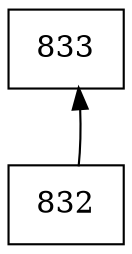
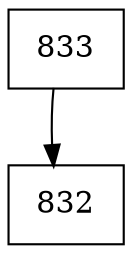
(80, 138) -> (52, 116)
